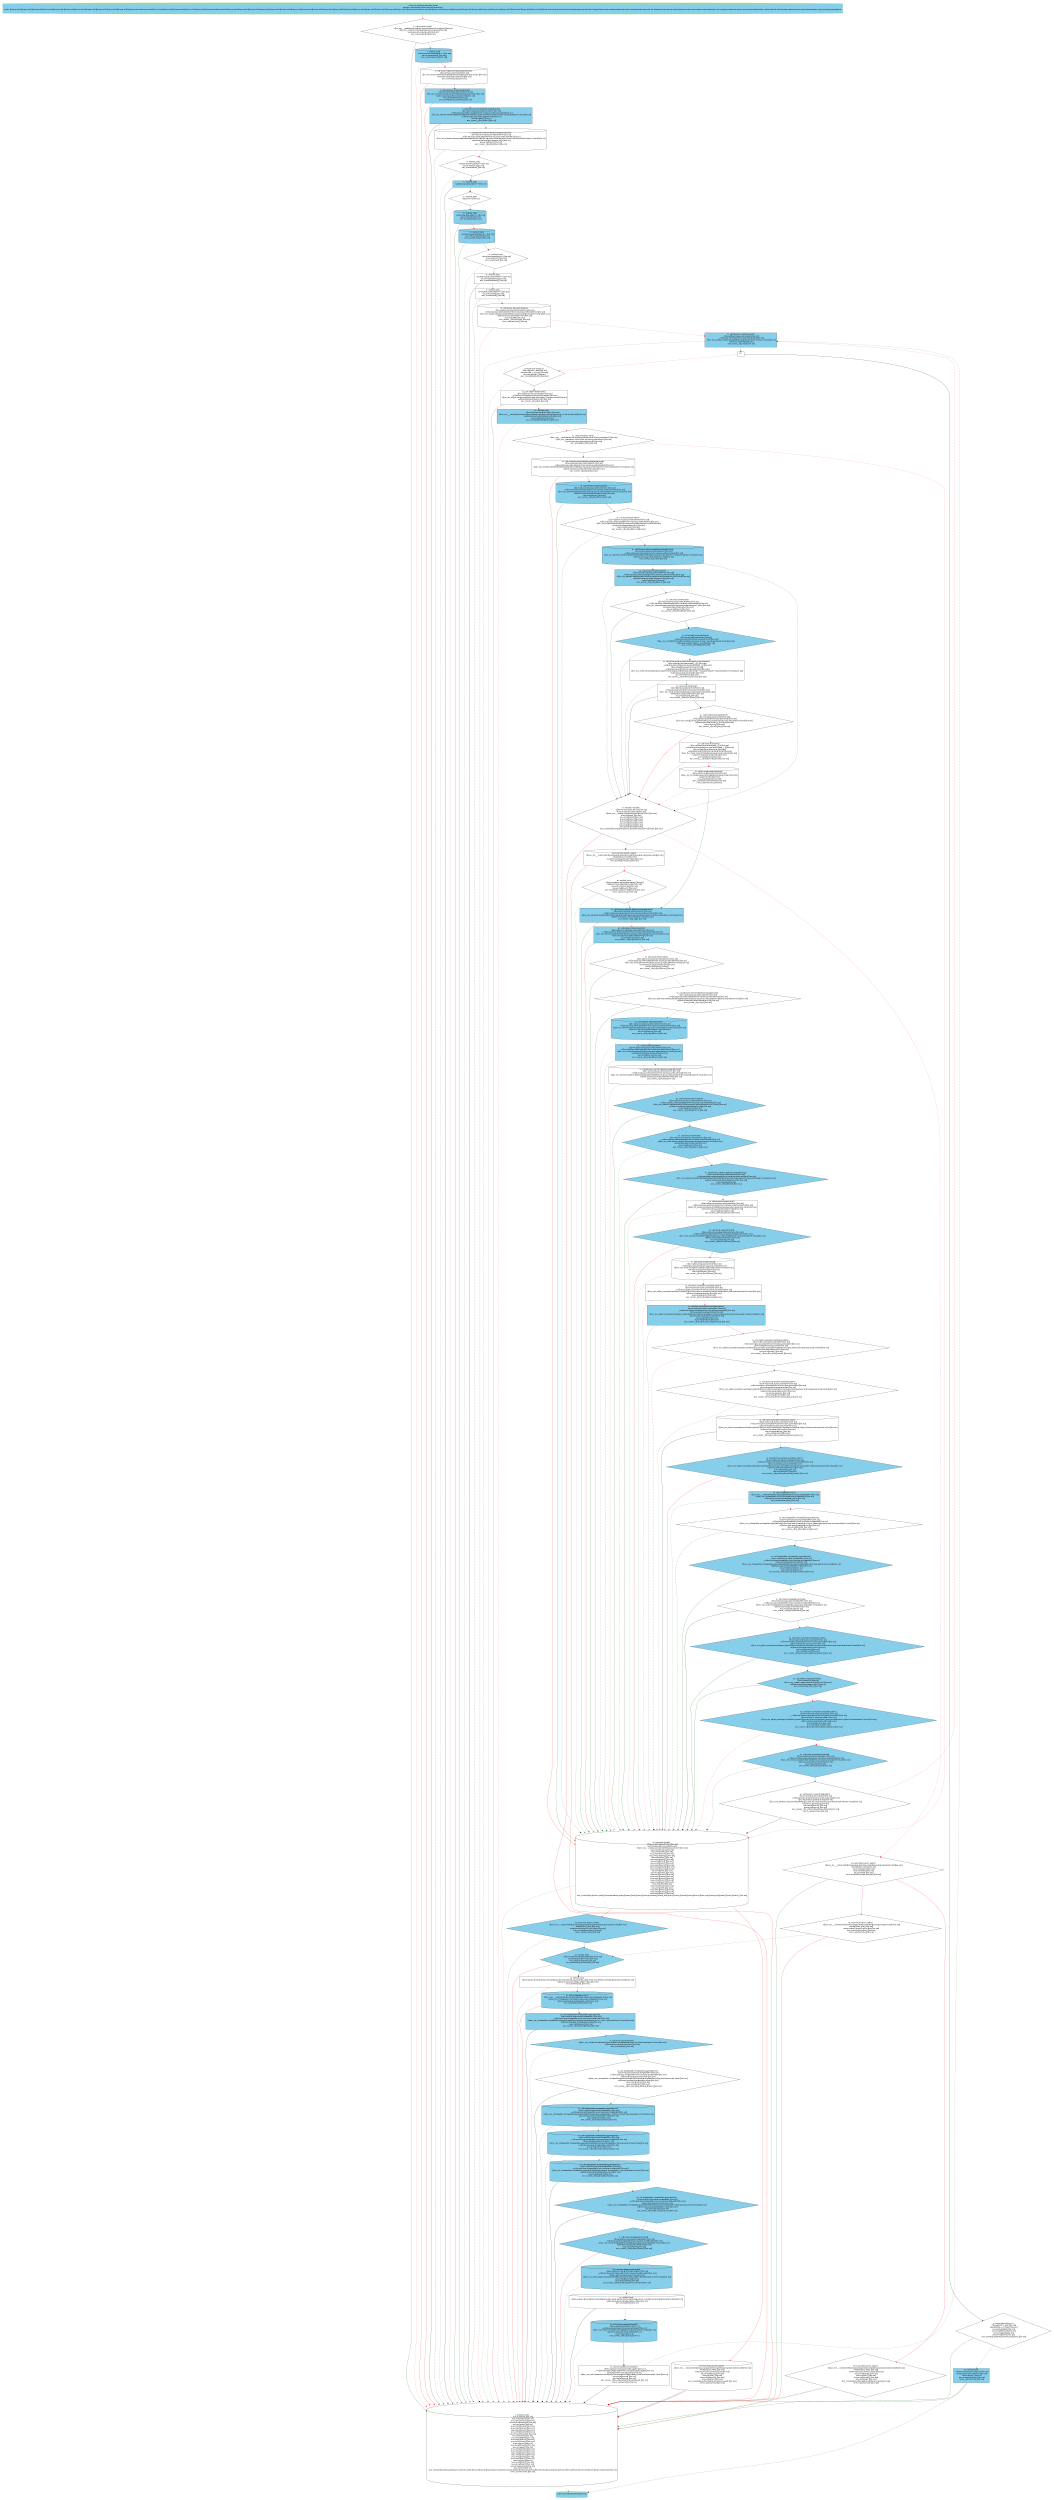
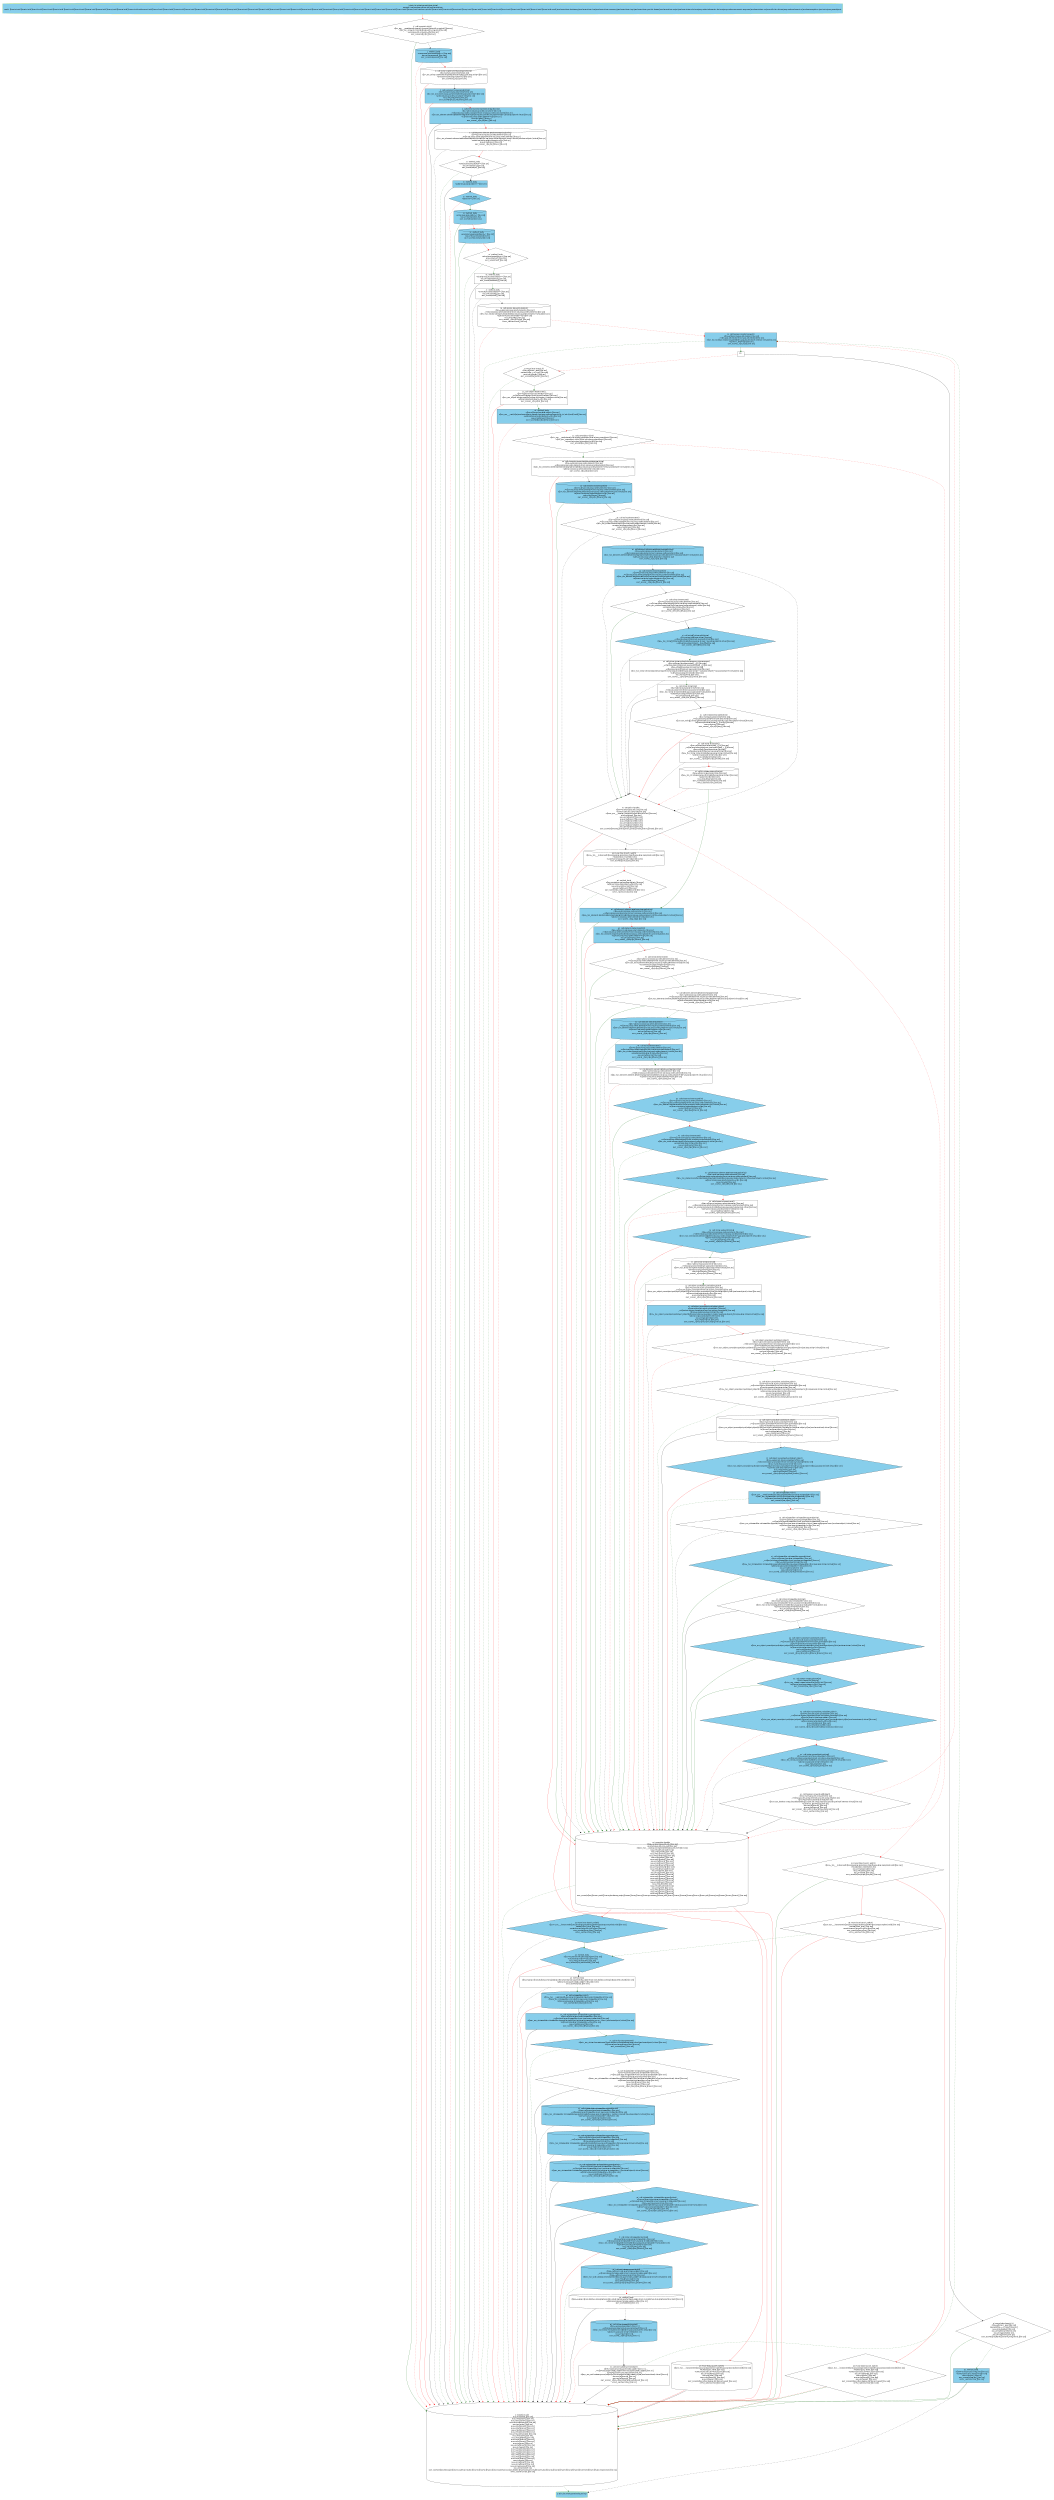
(470, 199) -> (470, 199)
